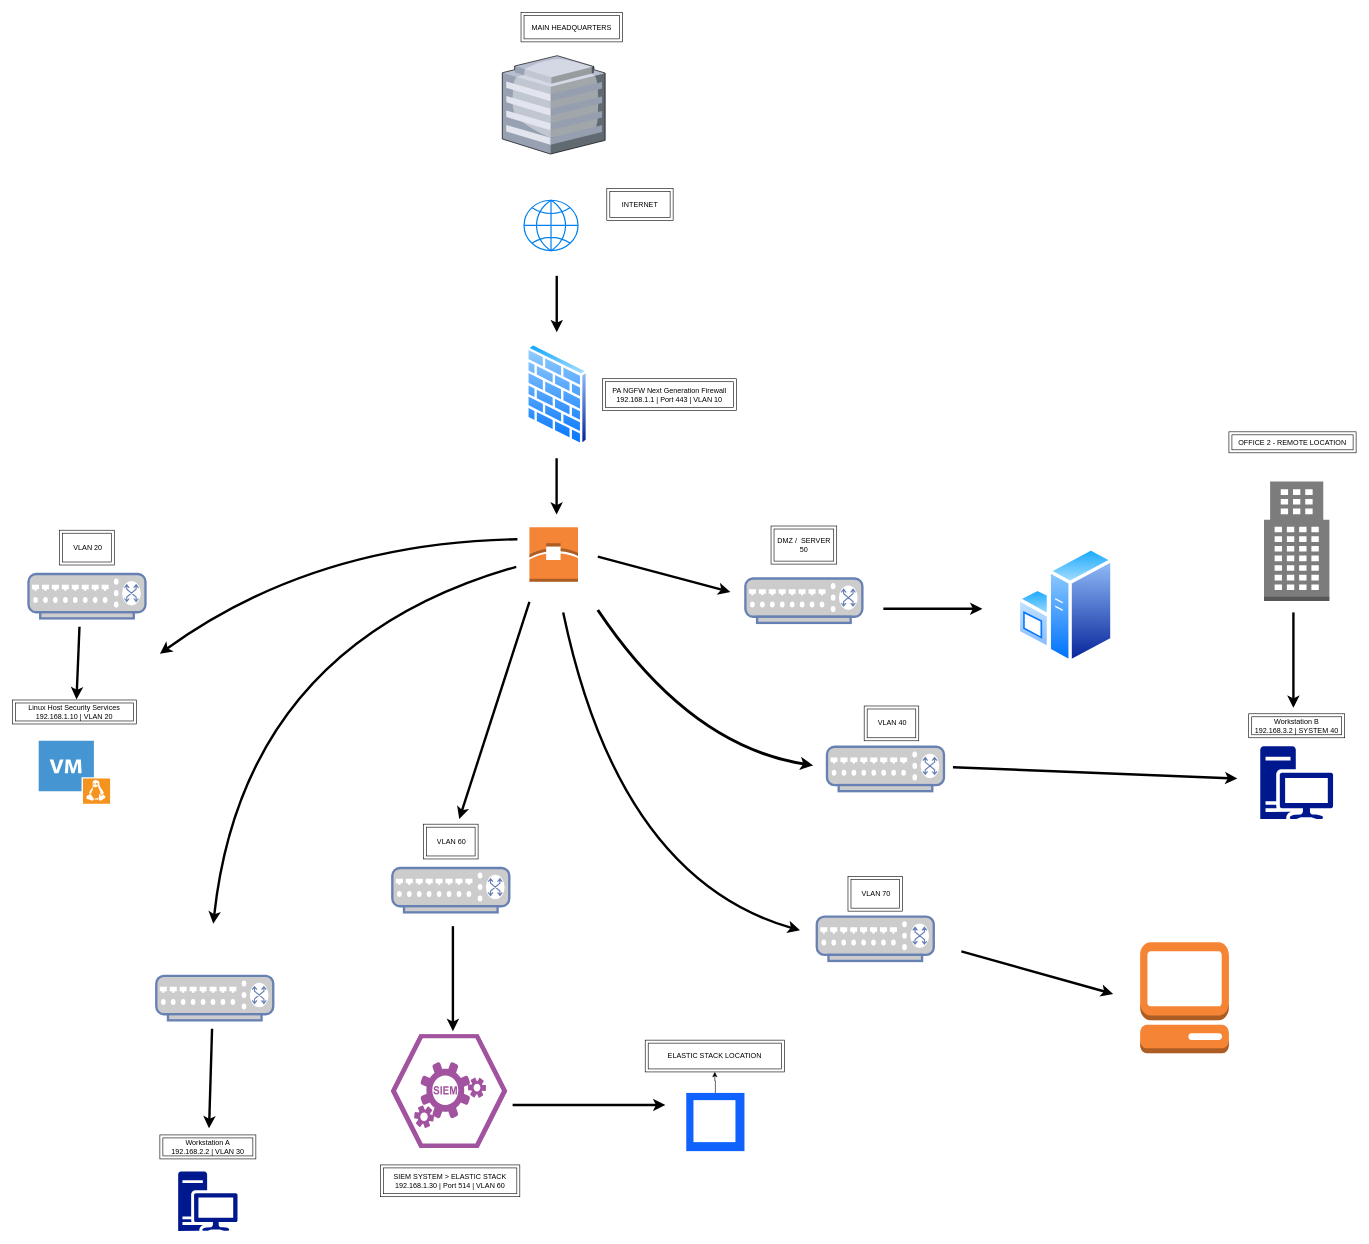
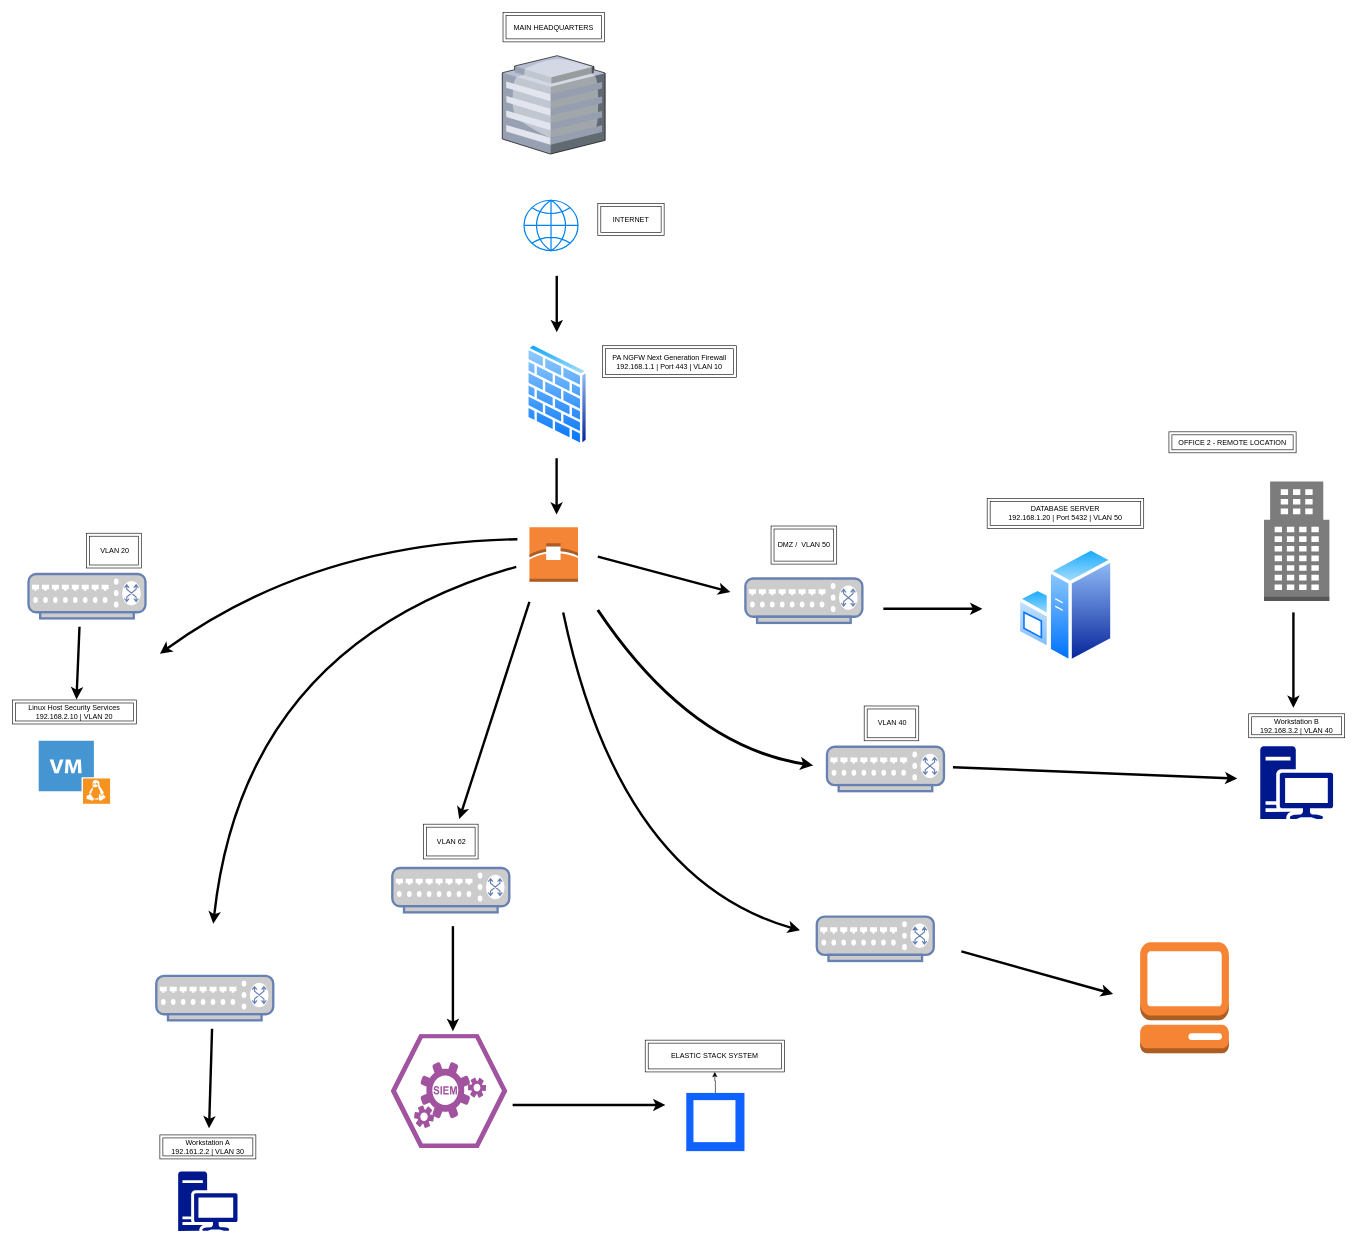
(572, 27) -> (554, 27)
(640, 204) -> (631, 219)
(669, 394) -> (669, 361)
(1293, 442) -> (1233, 442)
none -> (1066, 513)
(804, 545) -> (804, 545)
(87, 548) -> (114, 551)
(74, 712) -> (74, 712)
(1297, 726) -> (1297, 726)
(451, 842) -> (451, 842)
(875, 894) -> none
(715, 1056) -> (715, 1056)
(208, 1147) -> (208, 1147)
(450, 1181) -> none
